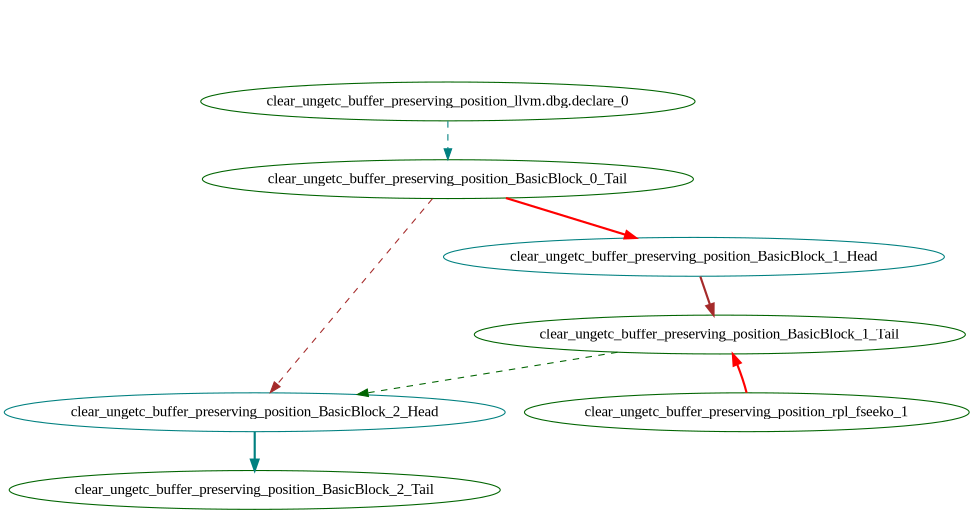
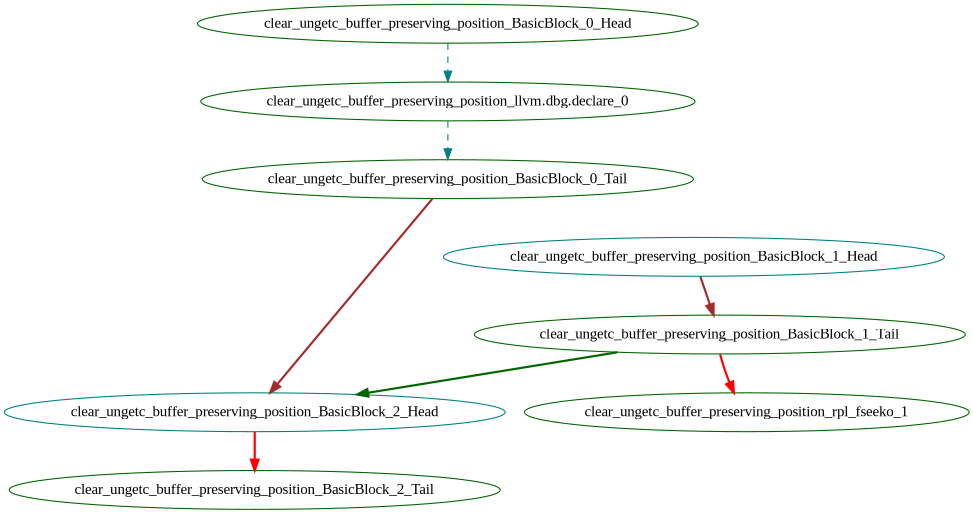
none -> (448, 24)
(566, 216) -> none
(355, 291) -> (355, 291)
(493, 372) -> (493, 372)
(742, 378) -> (724, 369)
(255, 446) -> (255, 446)
